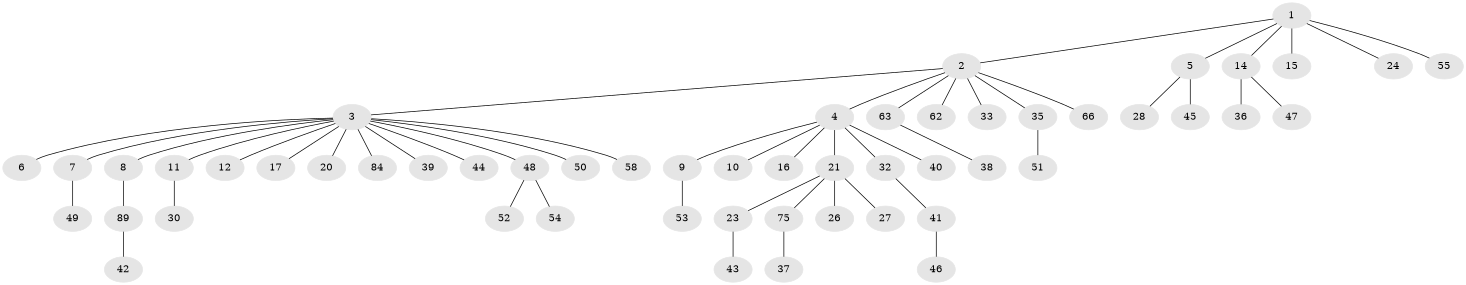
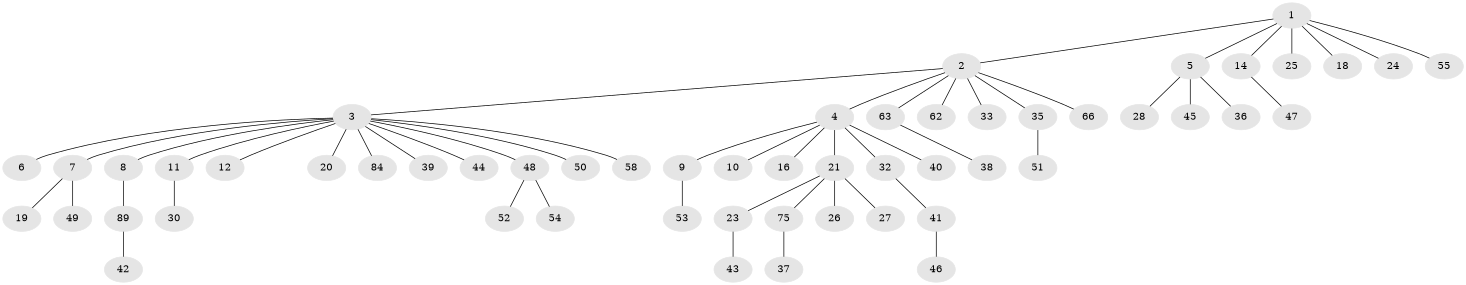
(1292, 66) -> (1292, 66)
none -> (1343, 66)
(1241, 92) -> (1216, 92)
(276, 168) -> none
none -> (22, 219)
